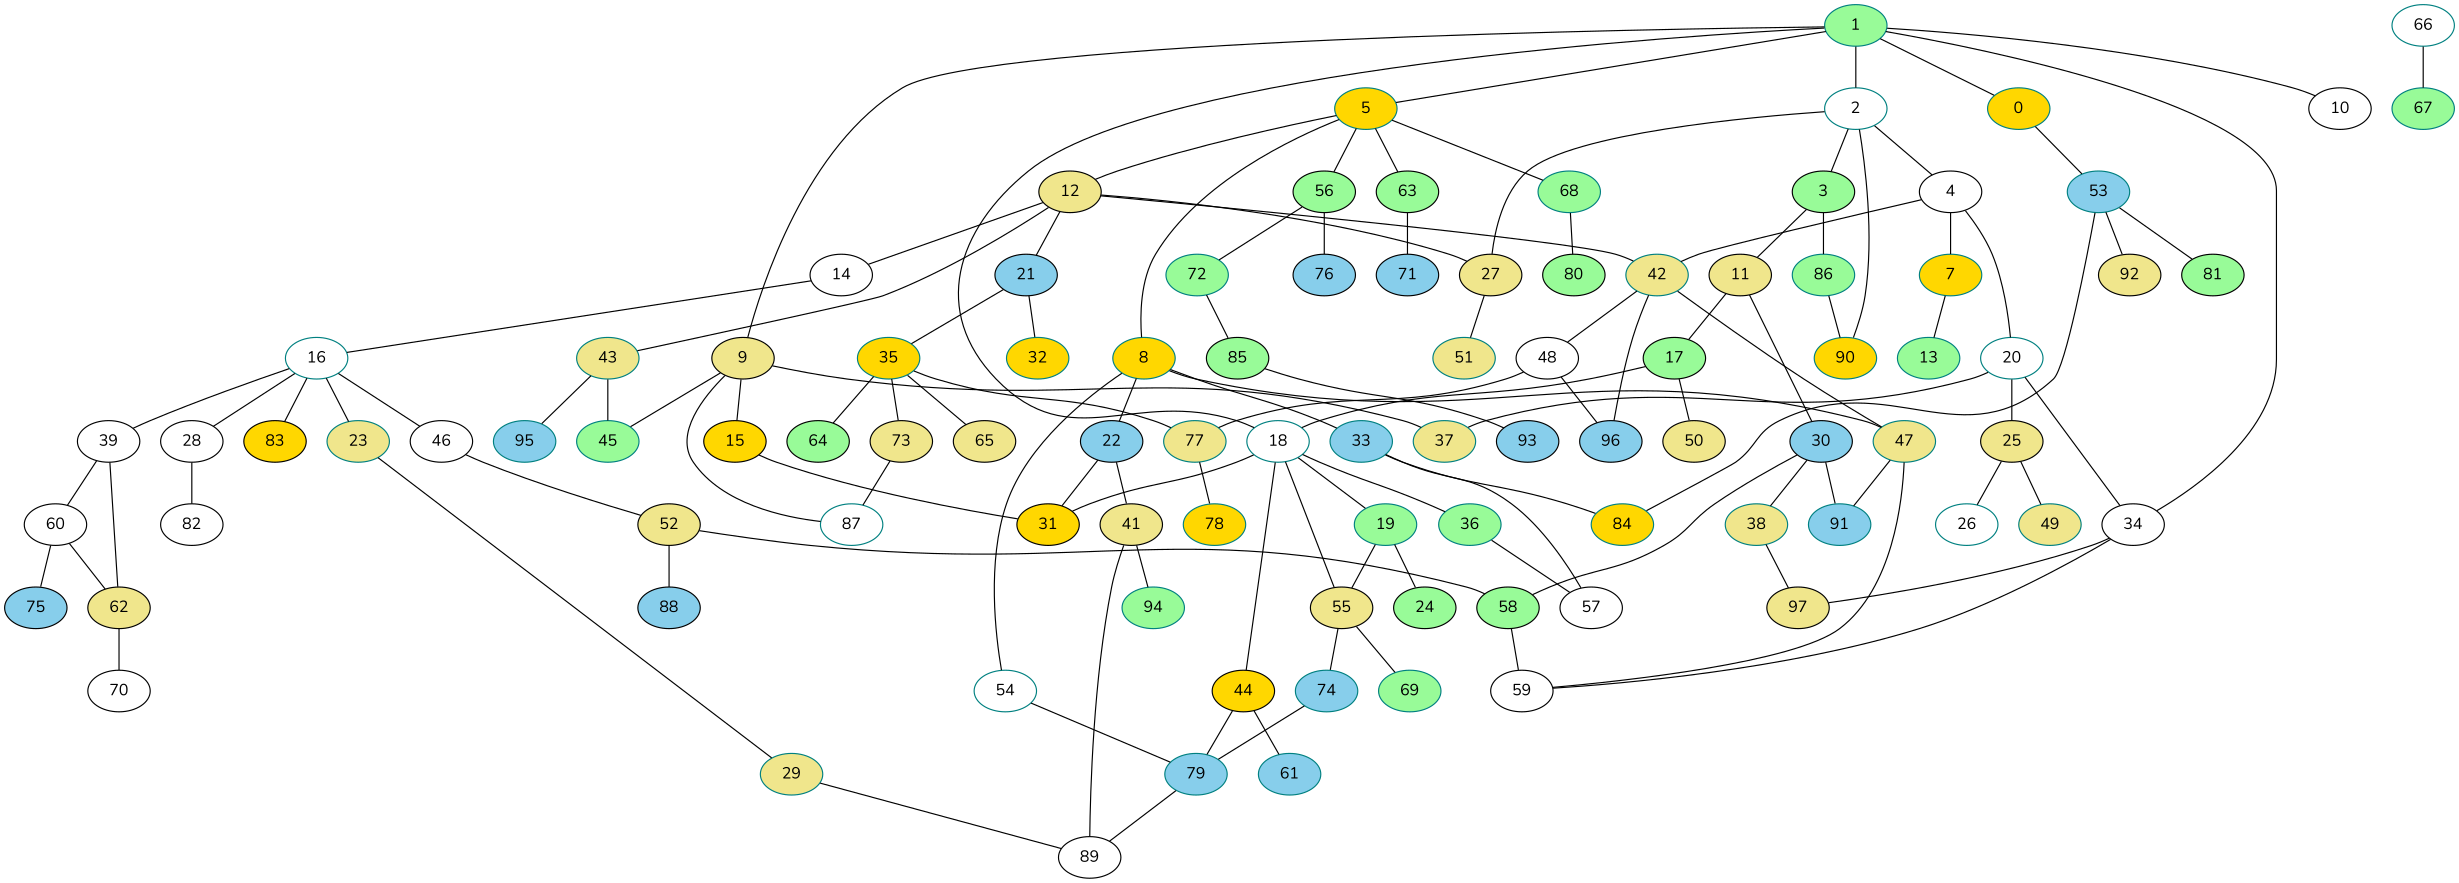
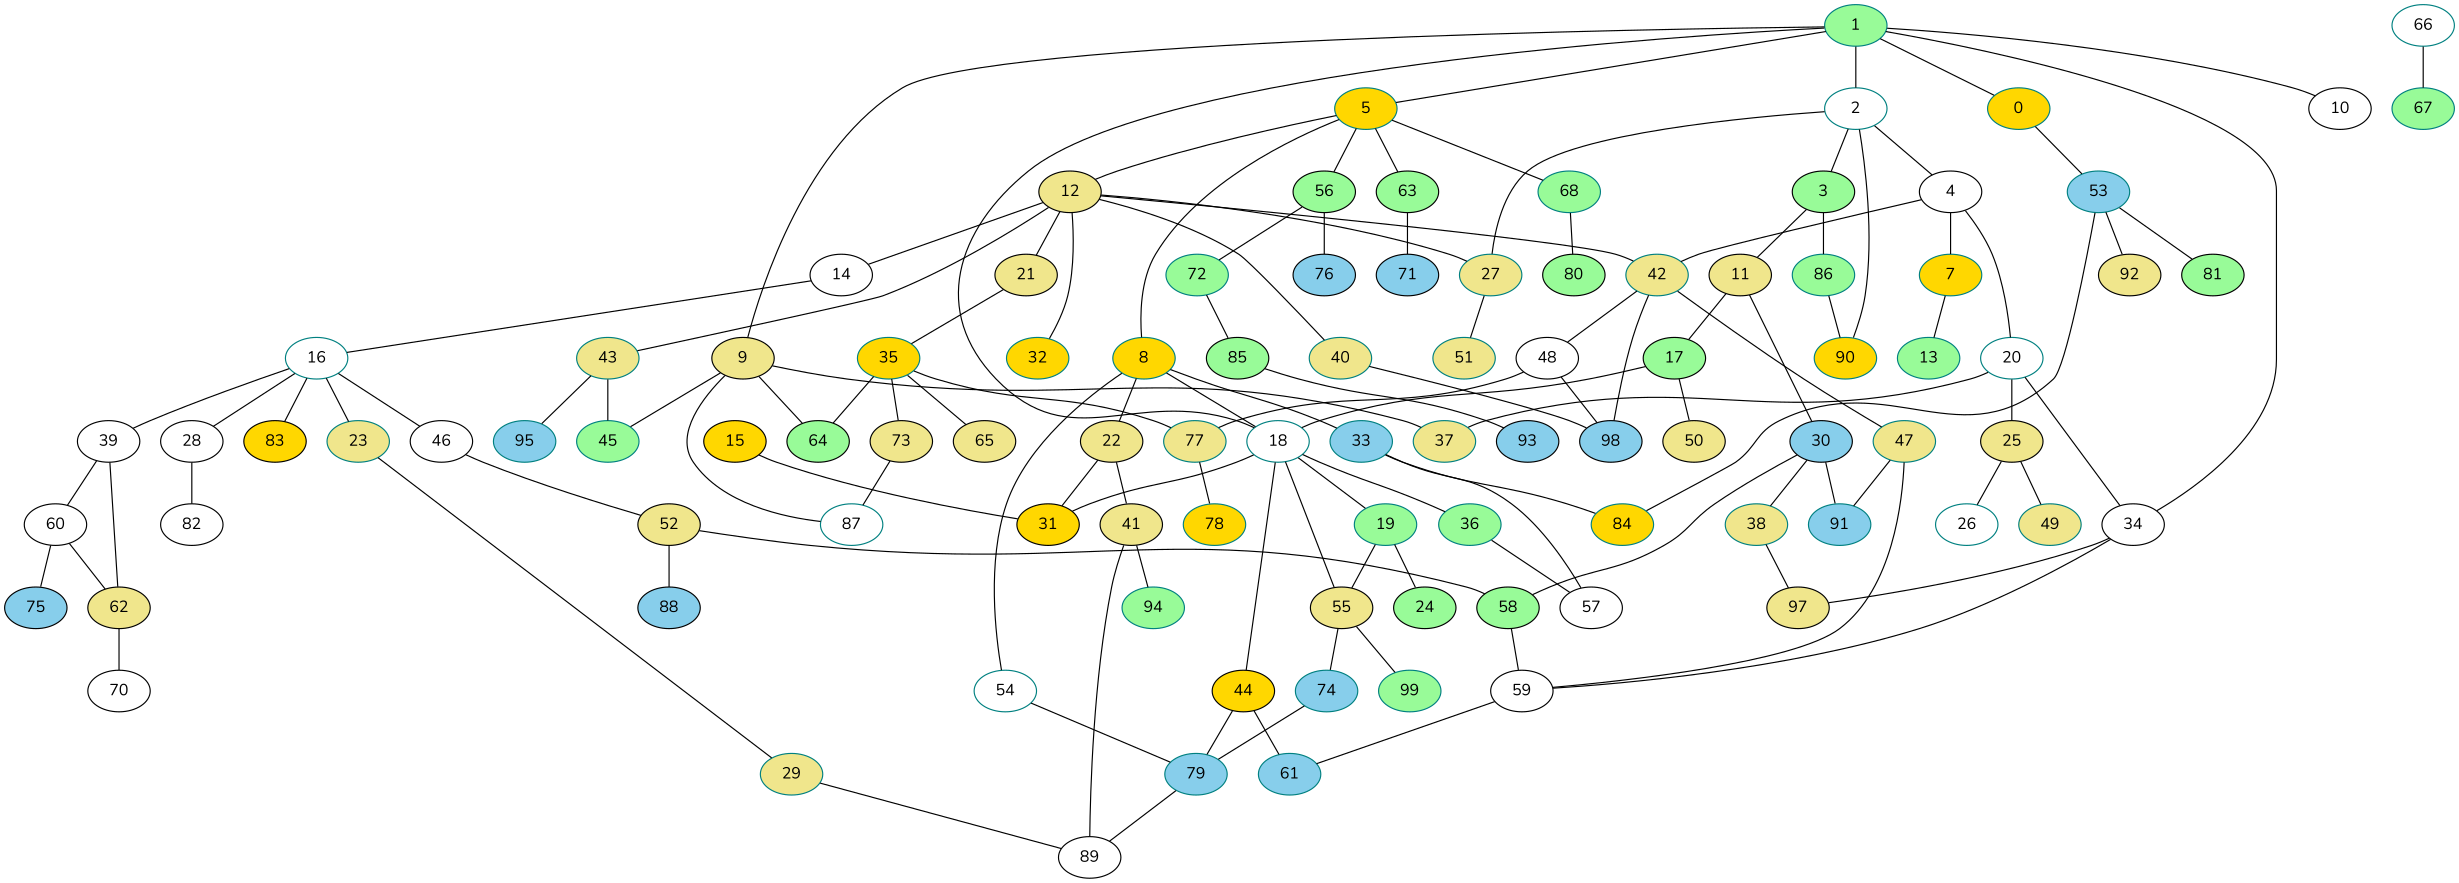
(1026, 275) -> (1026, 275)
(1491, 275) -> (1491, 275)
(1032, 316) -> (1071, 278)
none -> (1340, 358)
(1526, 396) -> (1211, 400)
(739, 400) -> (781, 400)
(1112, 441) -> (1112, 441)
(1611, 441) -> (1611, 441)
(1410, 691) -> (1410, 691)
none -> (1406, 733)
